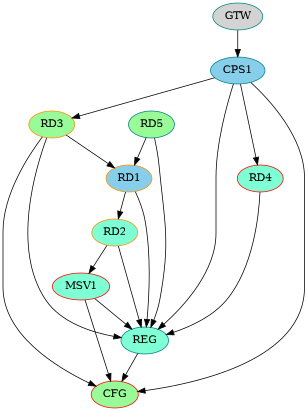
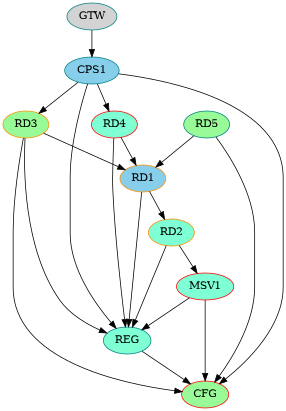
none -> (127, 148)
(165, 229) -> (255, 256)
